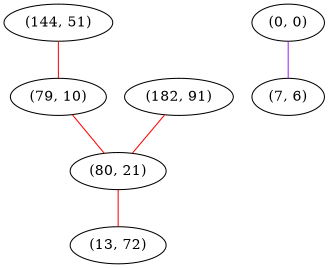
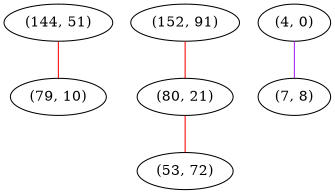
(288, 23) -> (294, 23)
(179, 97) -> (185, 23)
(288, 97) -> (294, 97)
(88, 134) -> none
(118, 245) -> (185, 171)
